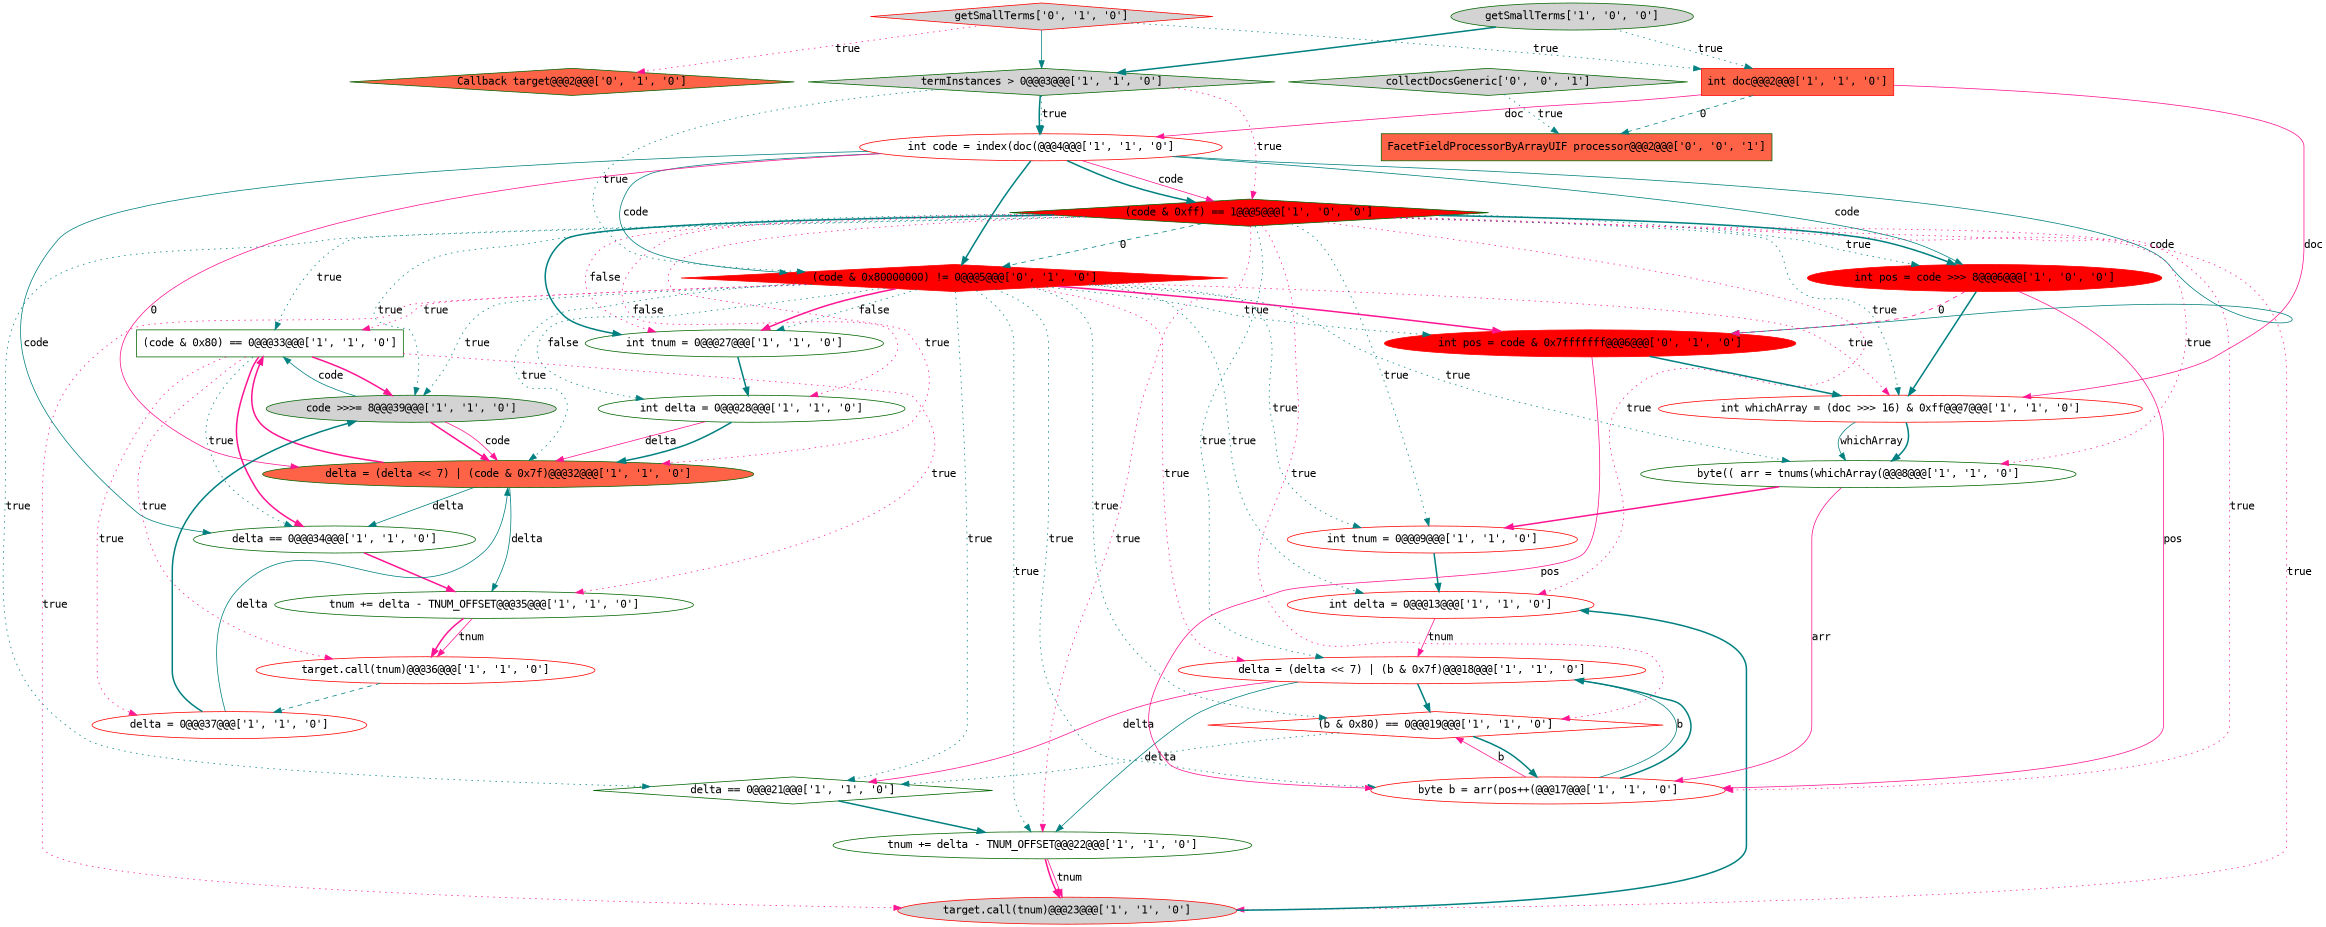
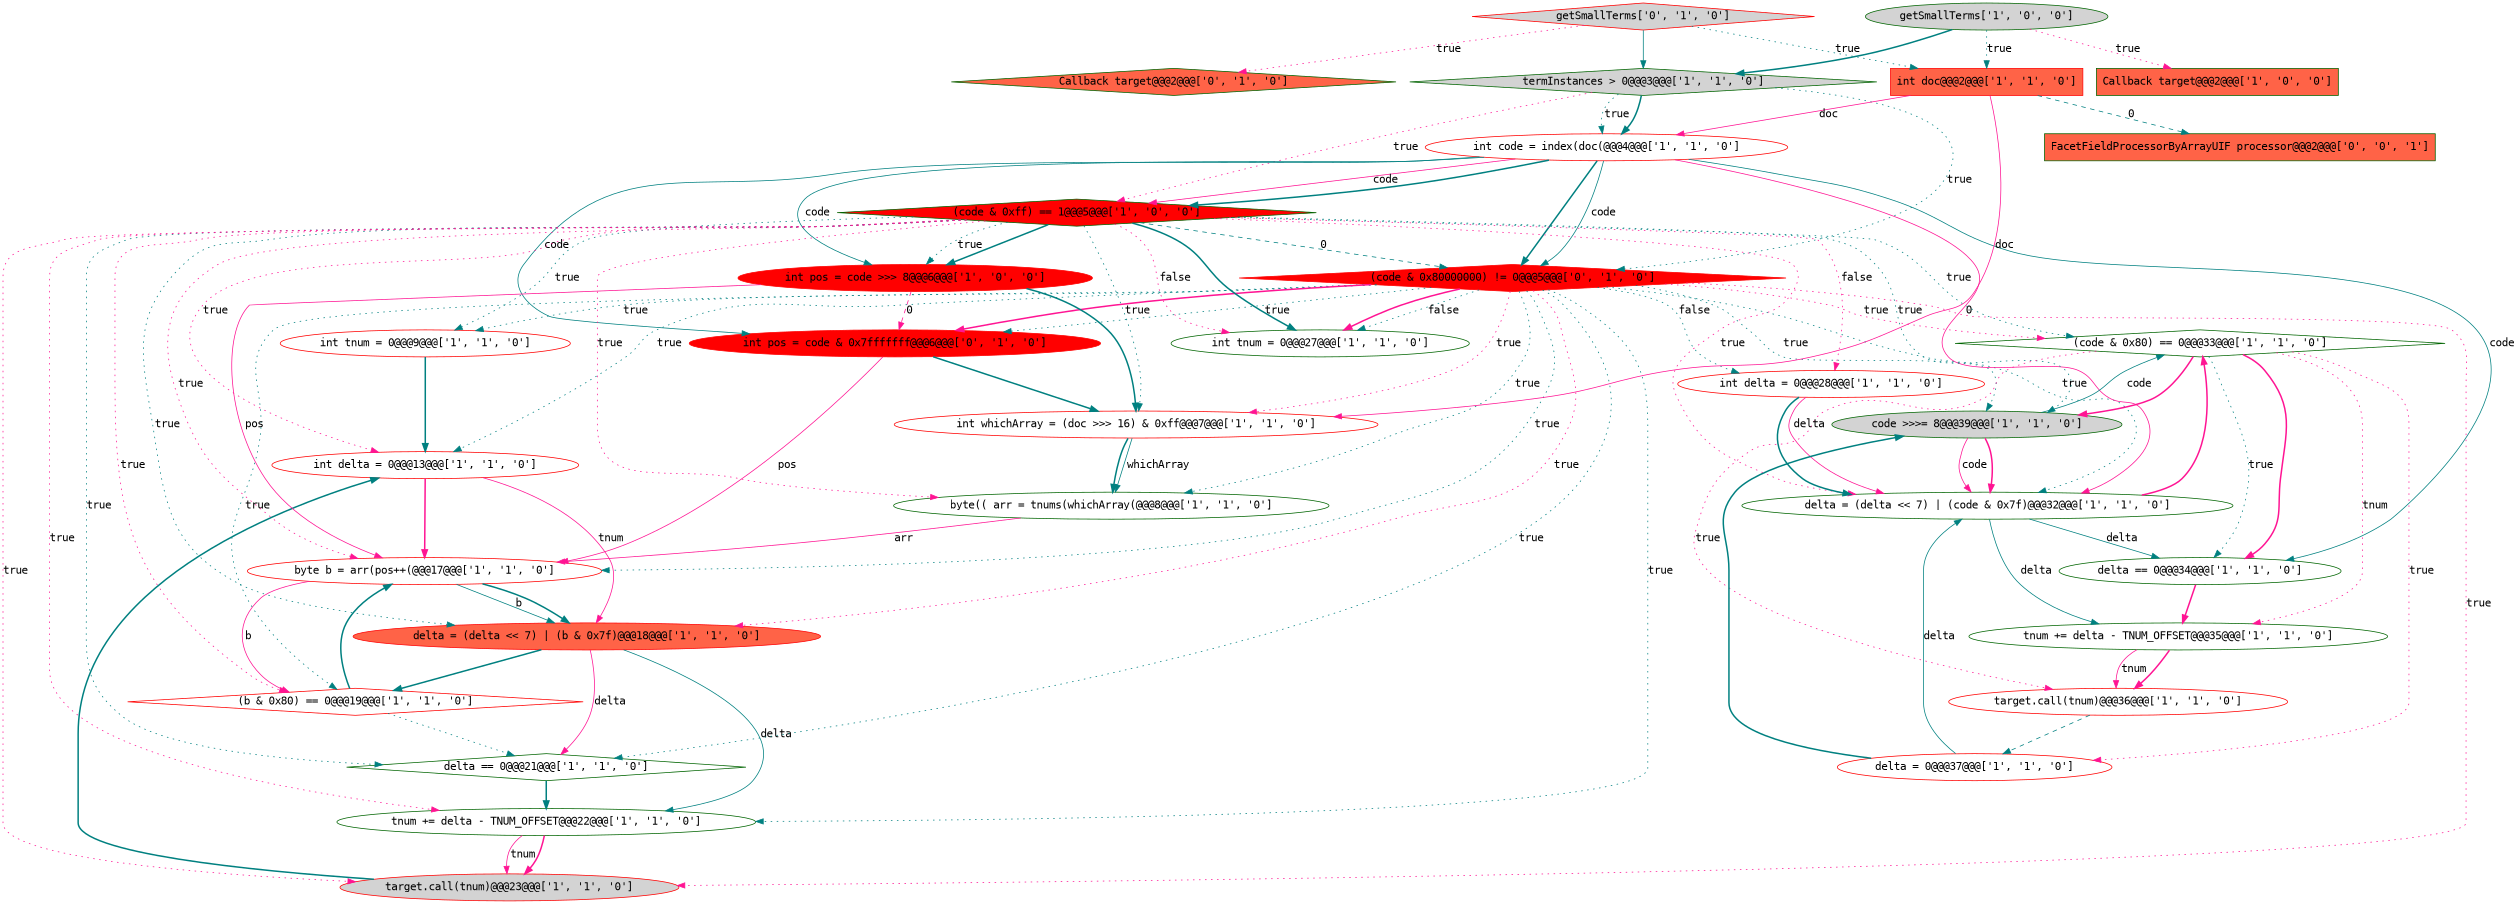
(1488, 82) -> none
none -> (2217, 82)
(270, 343) -> (2200, 343)
(742, 372) -> none
(752, 409) -> (1831, 384)
(508, 474) -> (1987, 506)
(944, 474) -> (2375, 506)
(1646, 507) -> none
none -> (425, 514)
(1412, 670) -> (587, 636)
